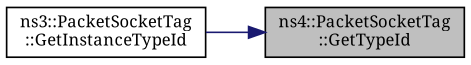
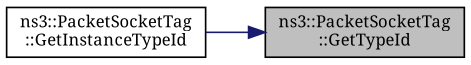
(365, 32) -> (365, 32)
